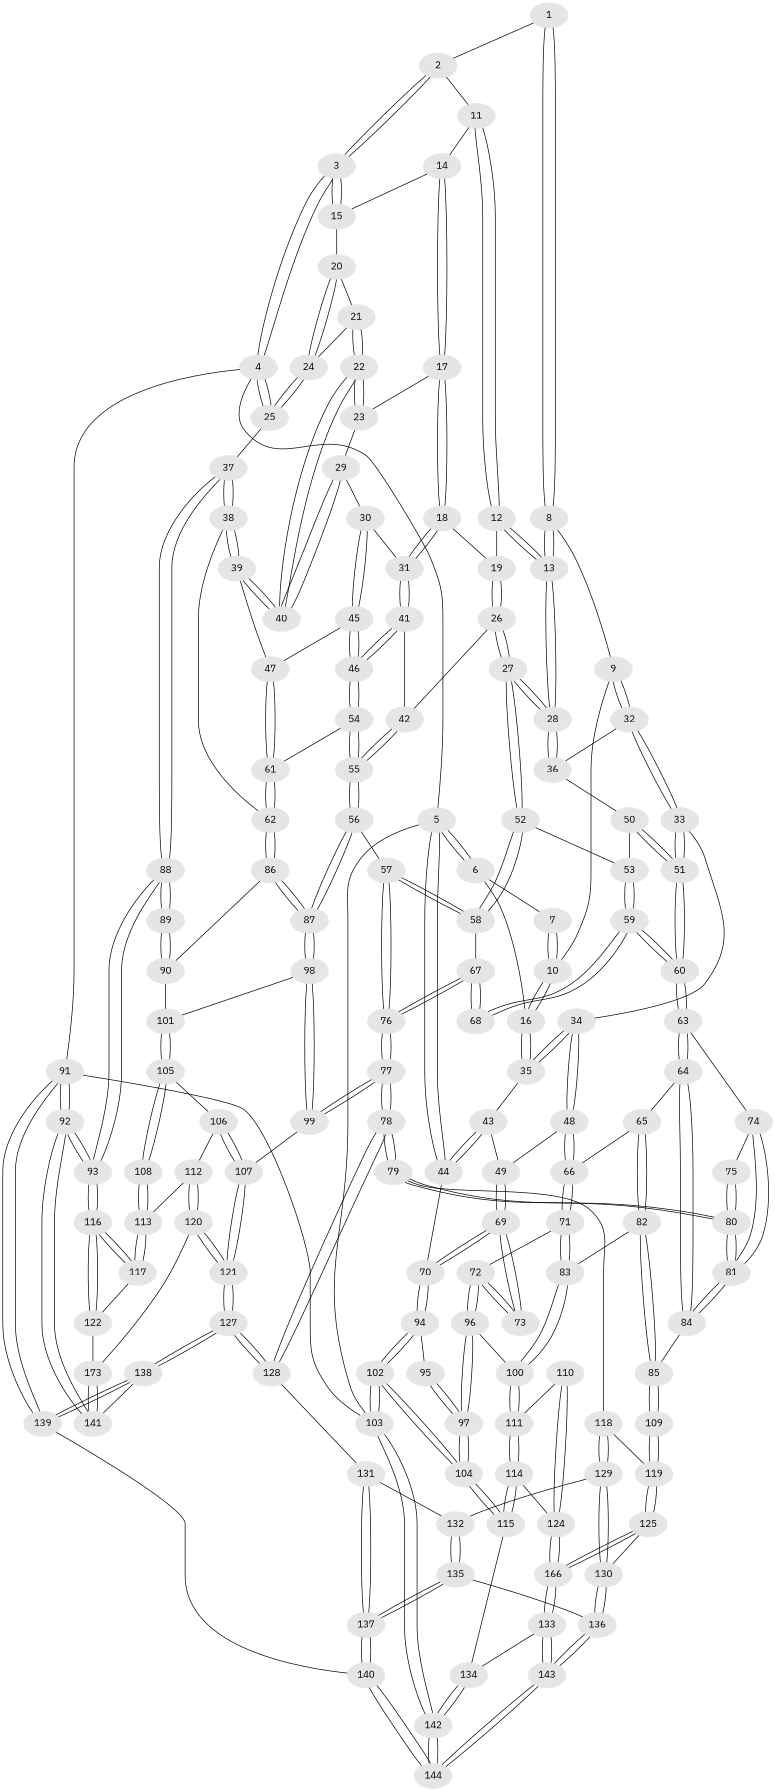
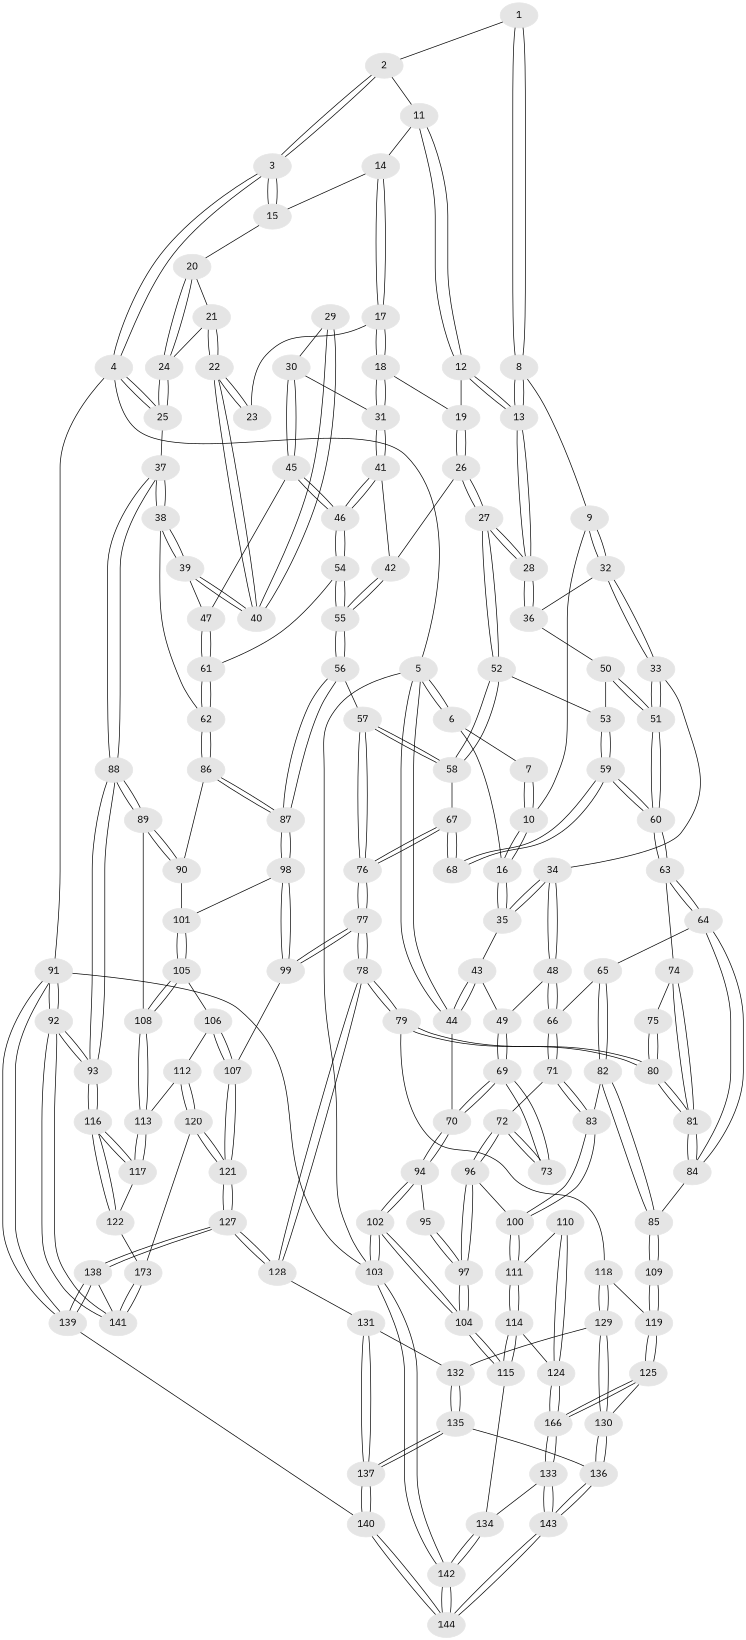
(350, 443) -> none
none -> (143, 921)
